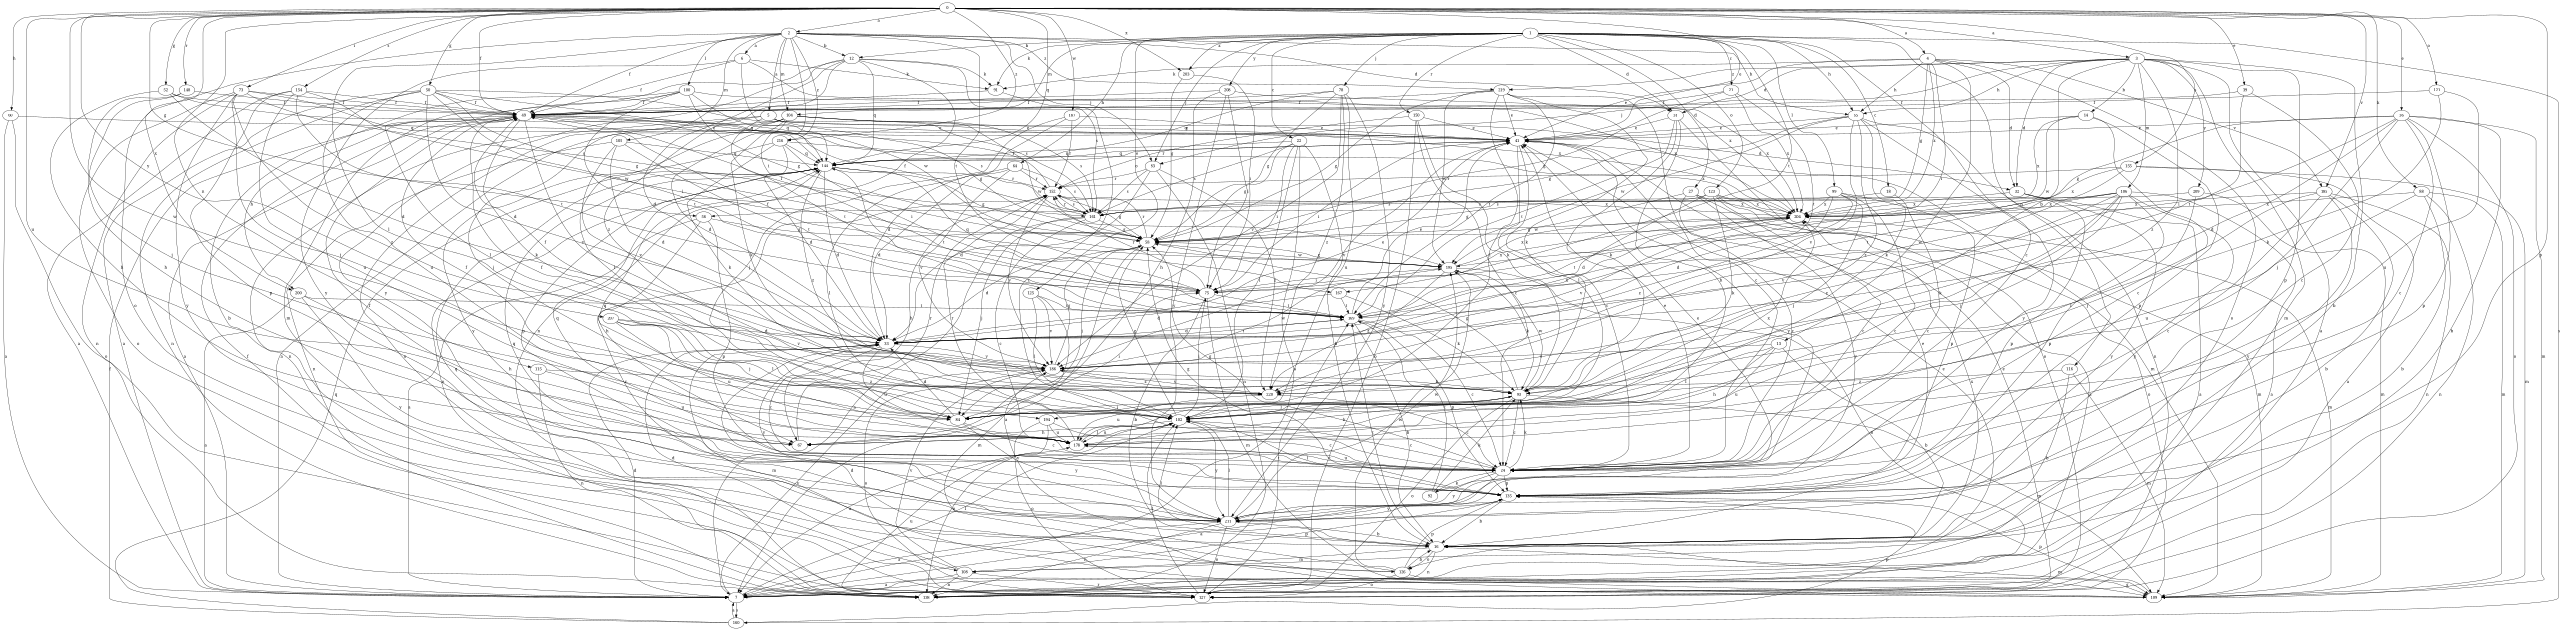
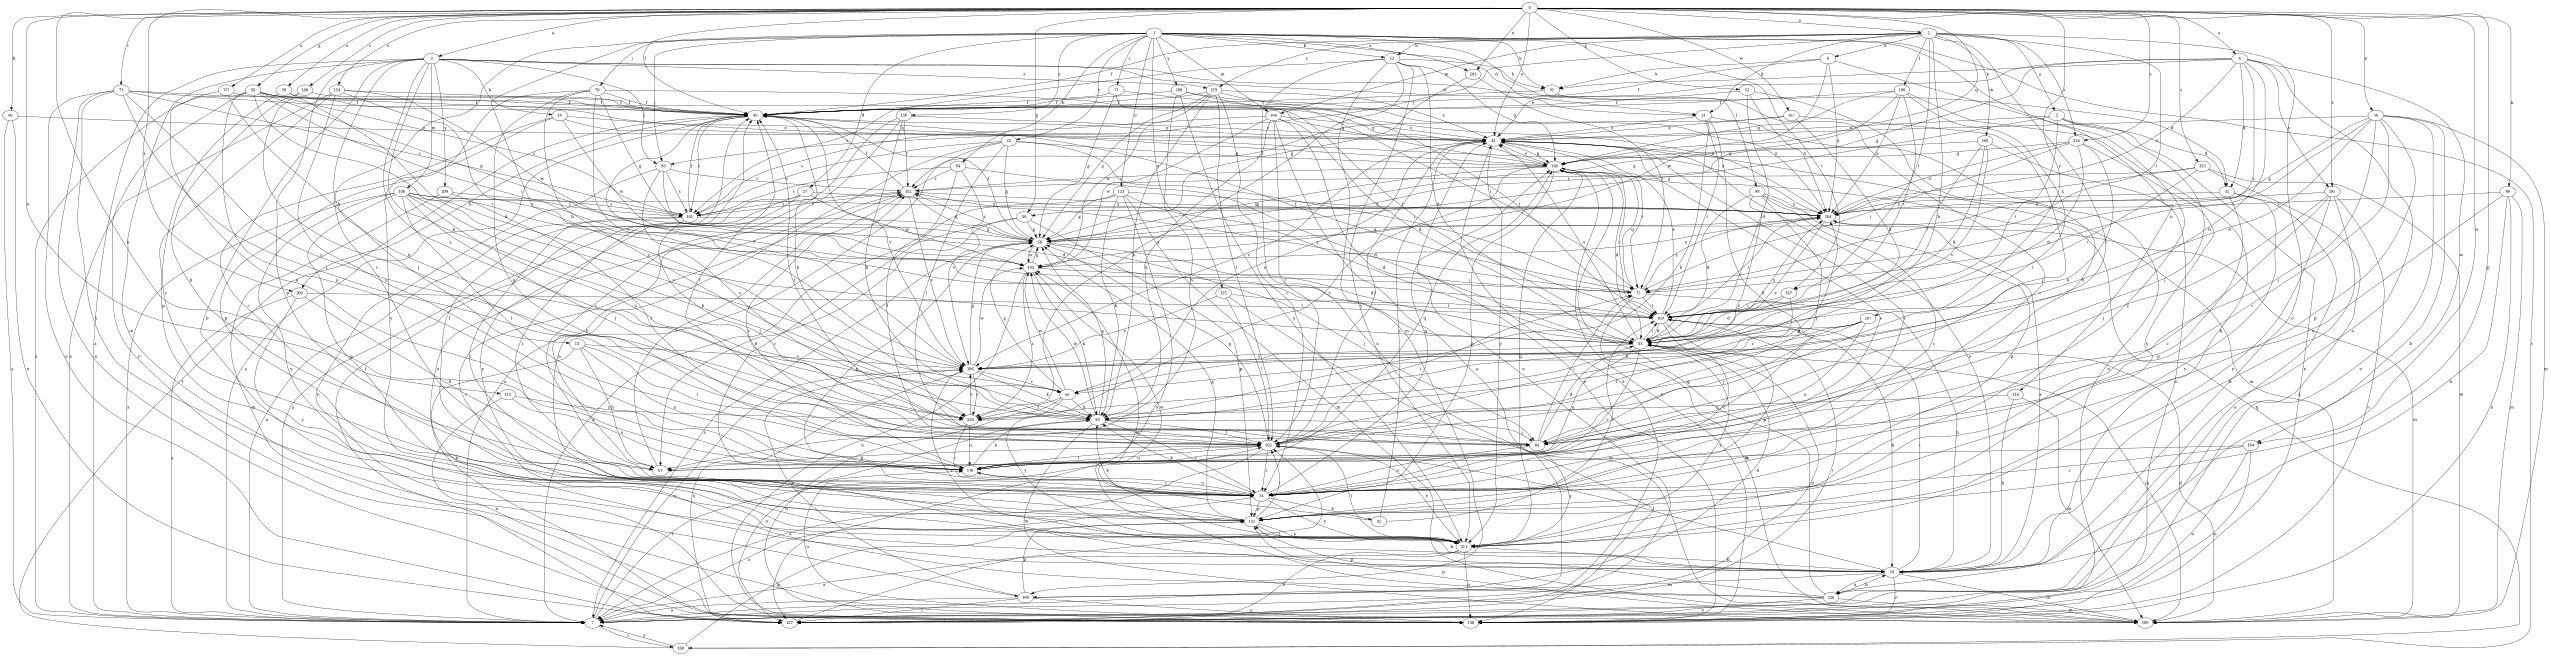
(1889, 192) -> none
(1515, 318) -> (1018, 380)
(2127, 585) -> (2071, 610)
